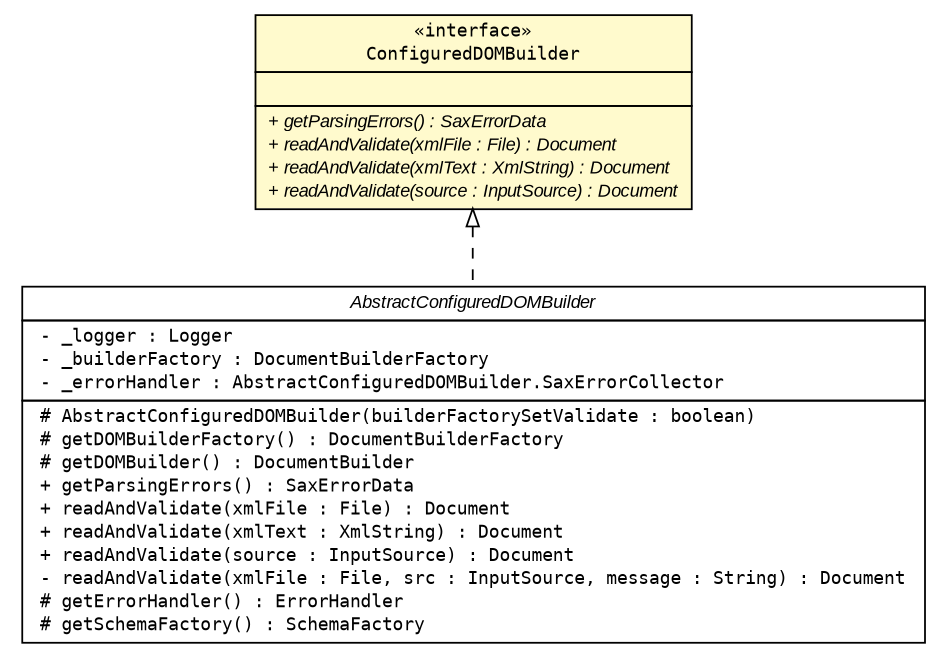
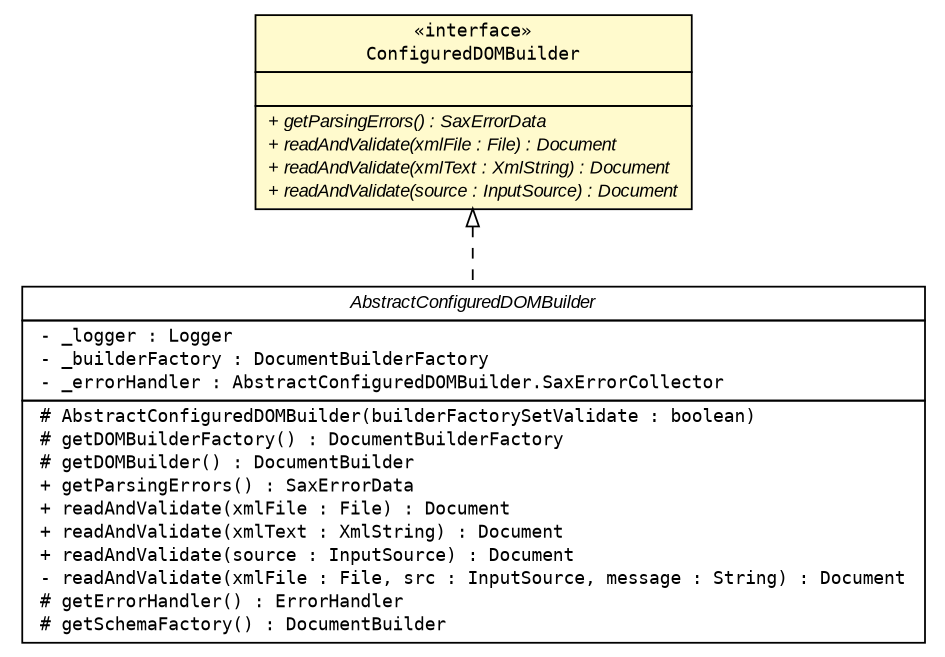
(233, 625) -> (244, 625)
